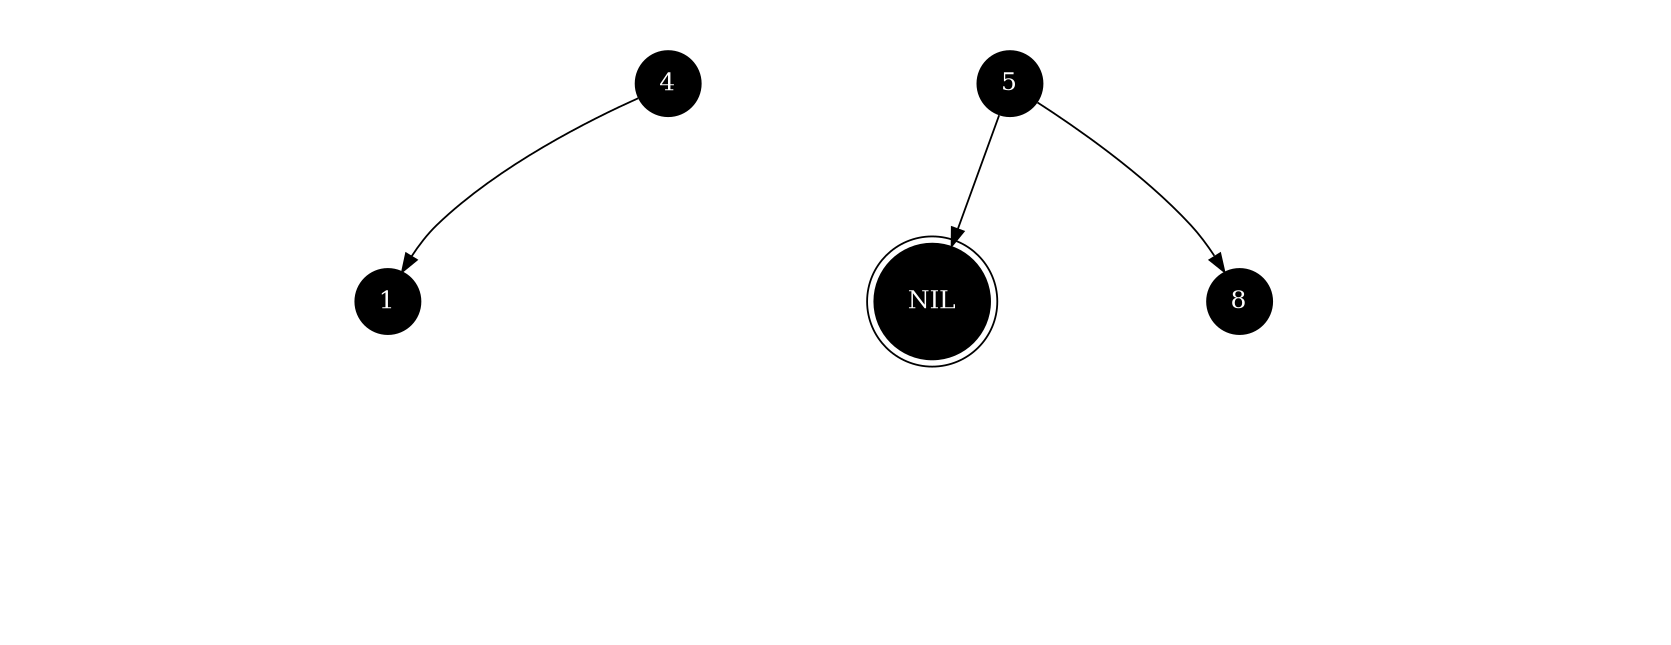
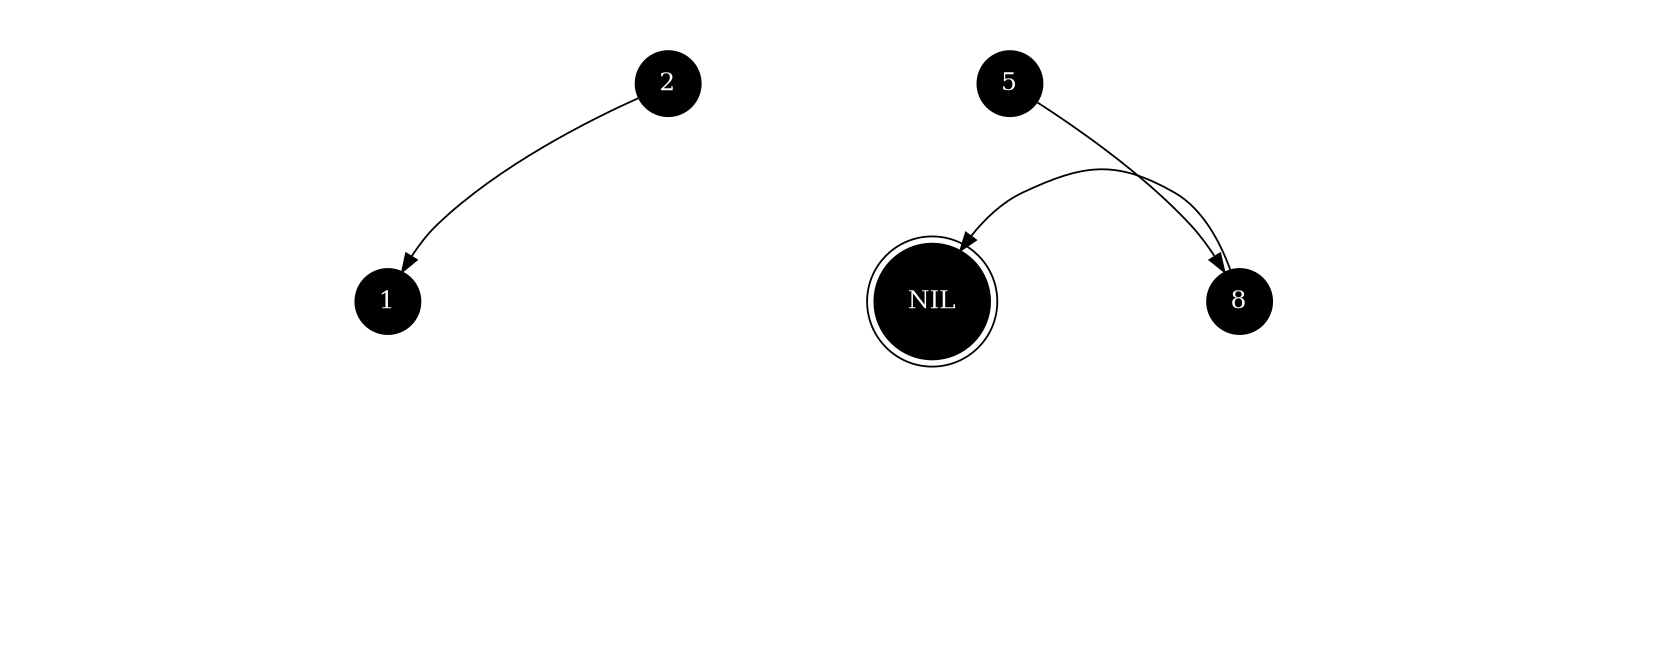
(668, 84) -> (668, 84)
(978, 172) -> (1113, 170)
